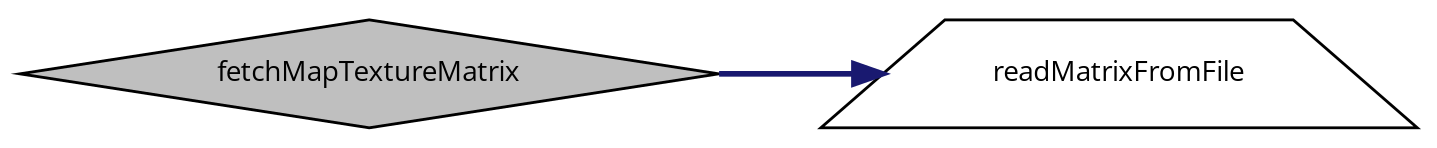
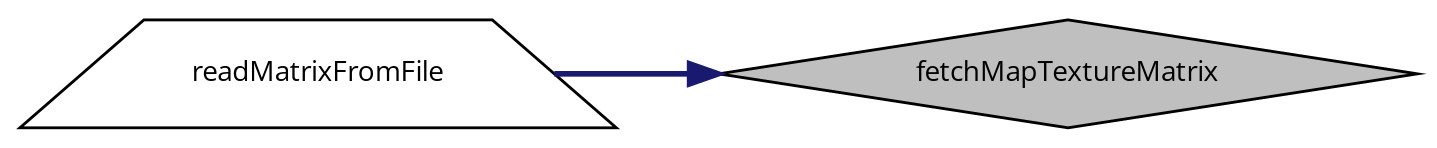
(786, 74) -> (622, 74)
